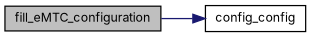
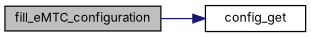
(256, 19) -> (256, 19)
